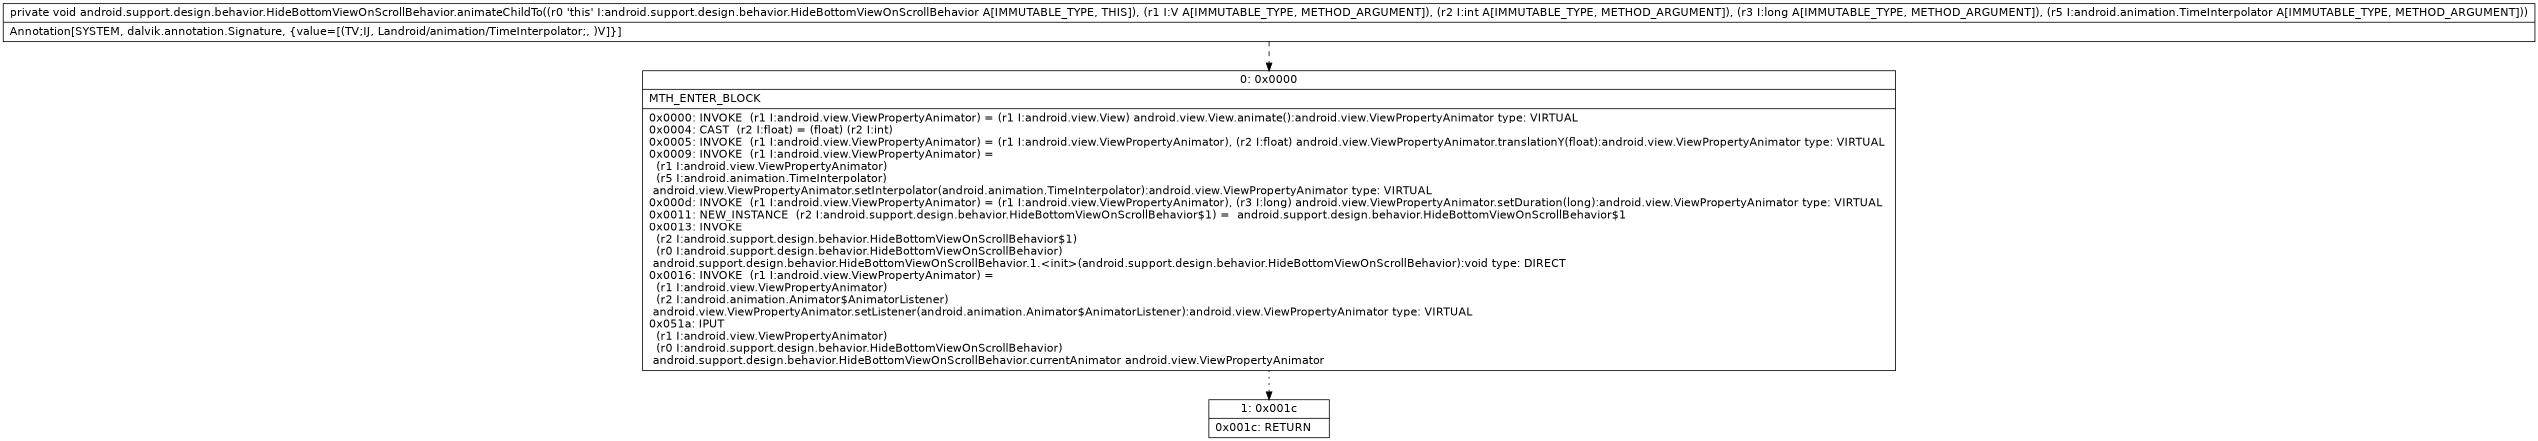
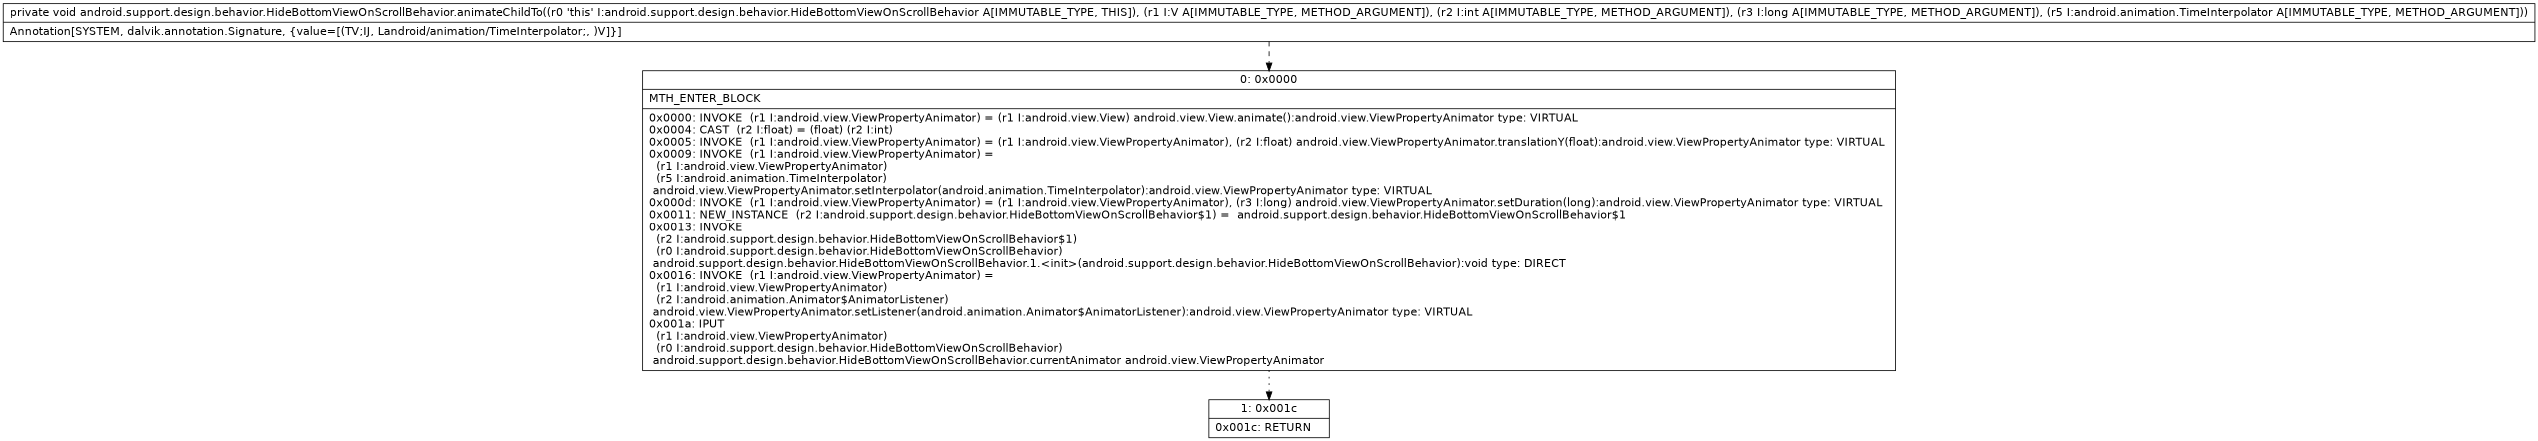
(691, 324) -> (691, 324)
